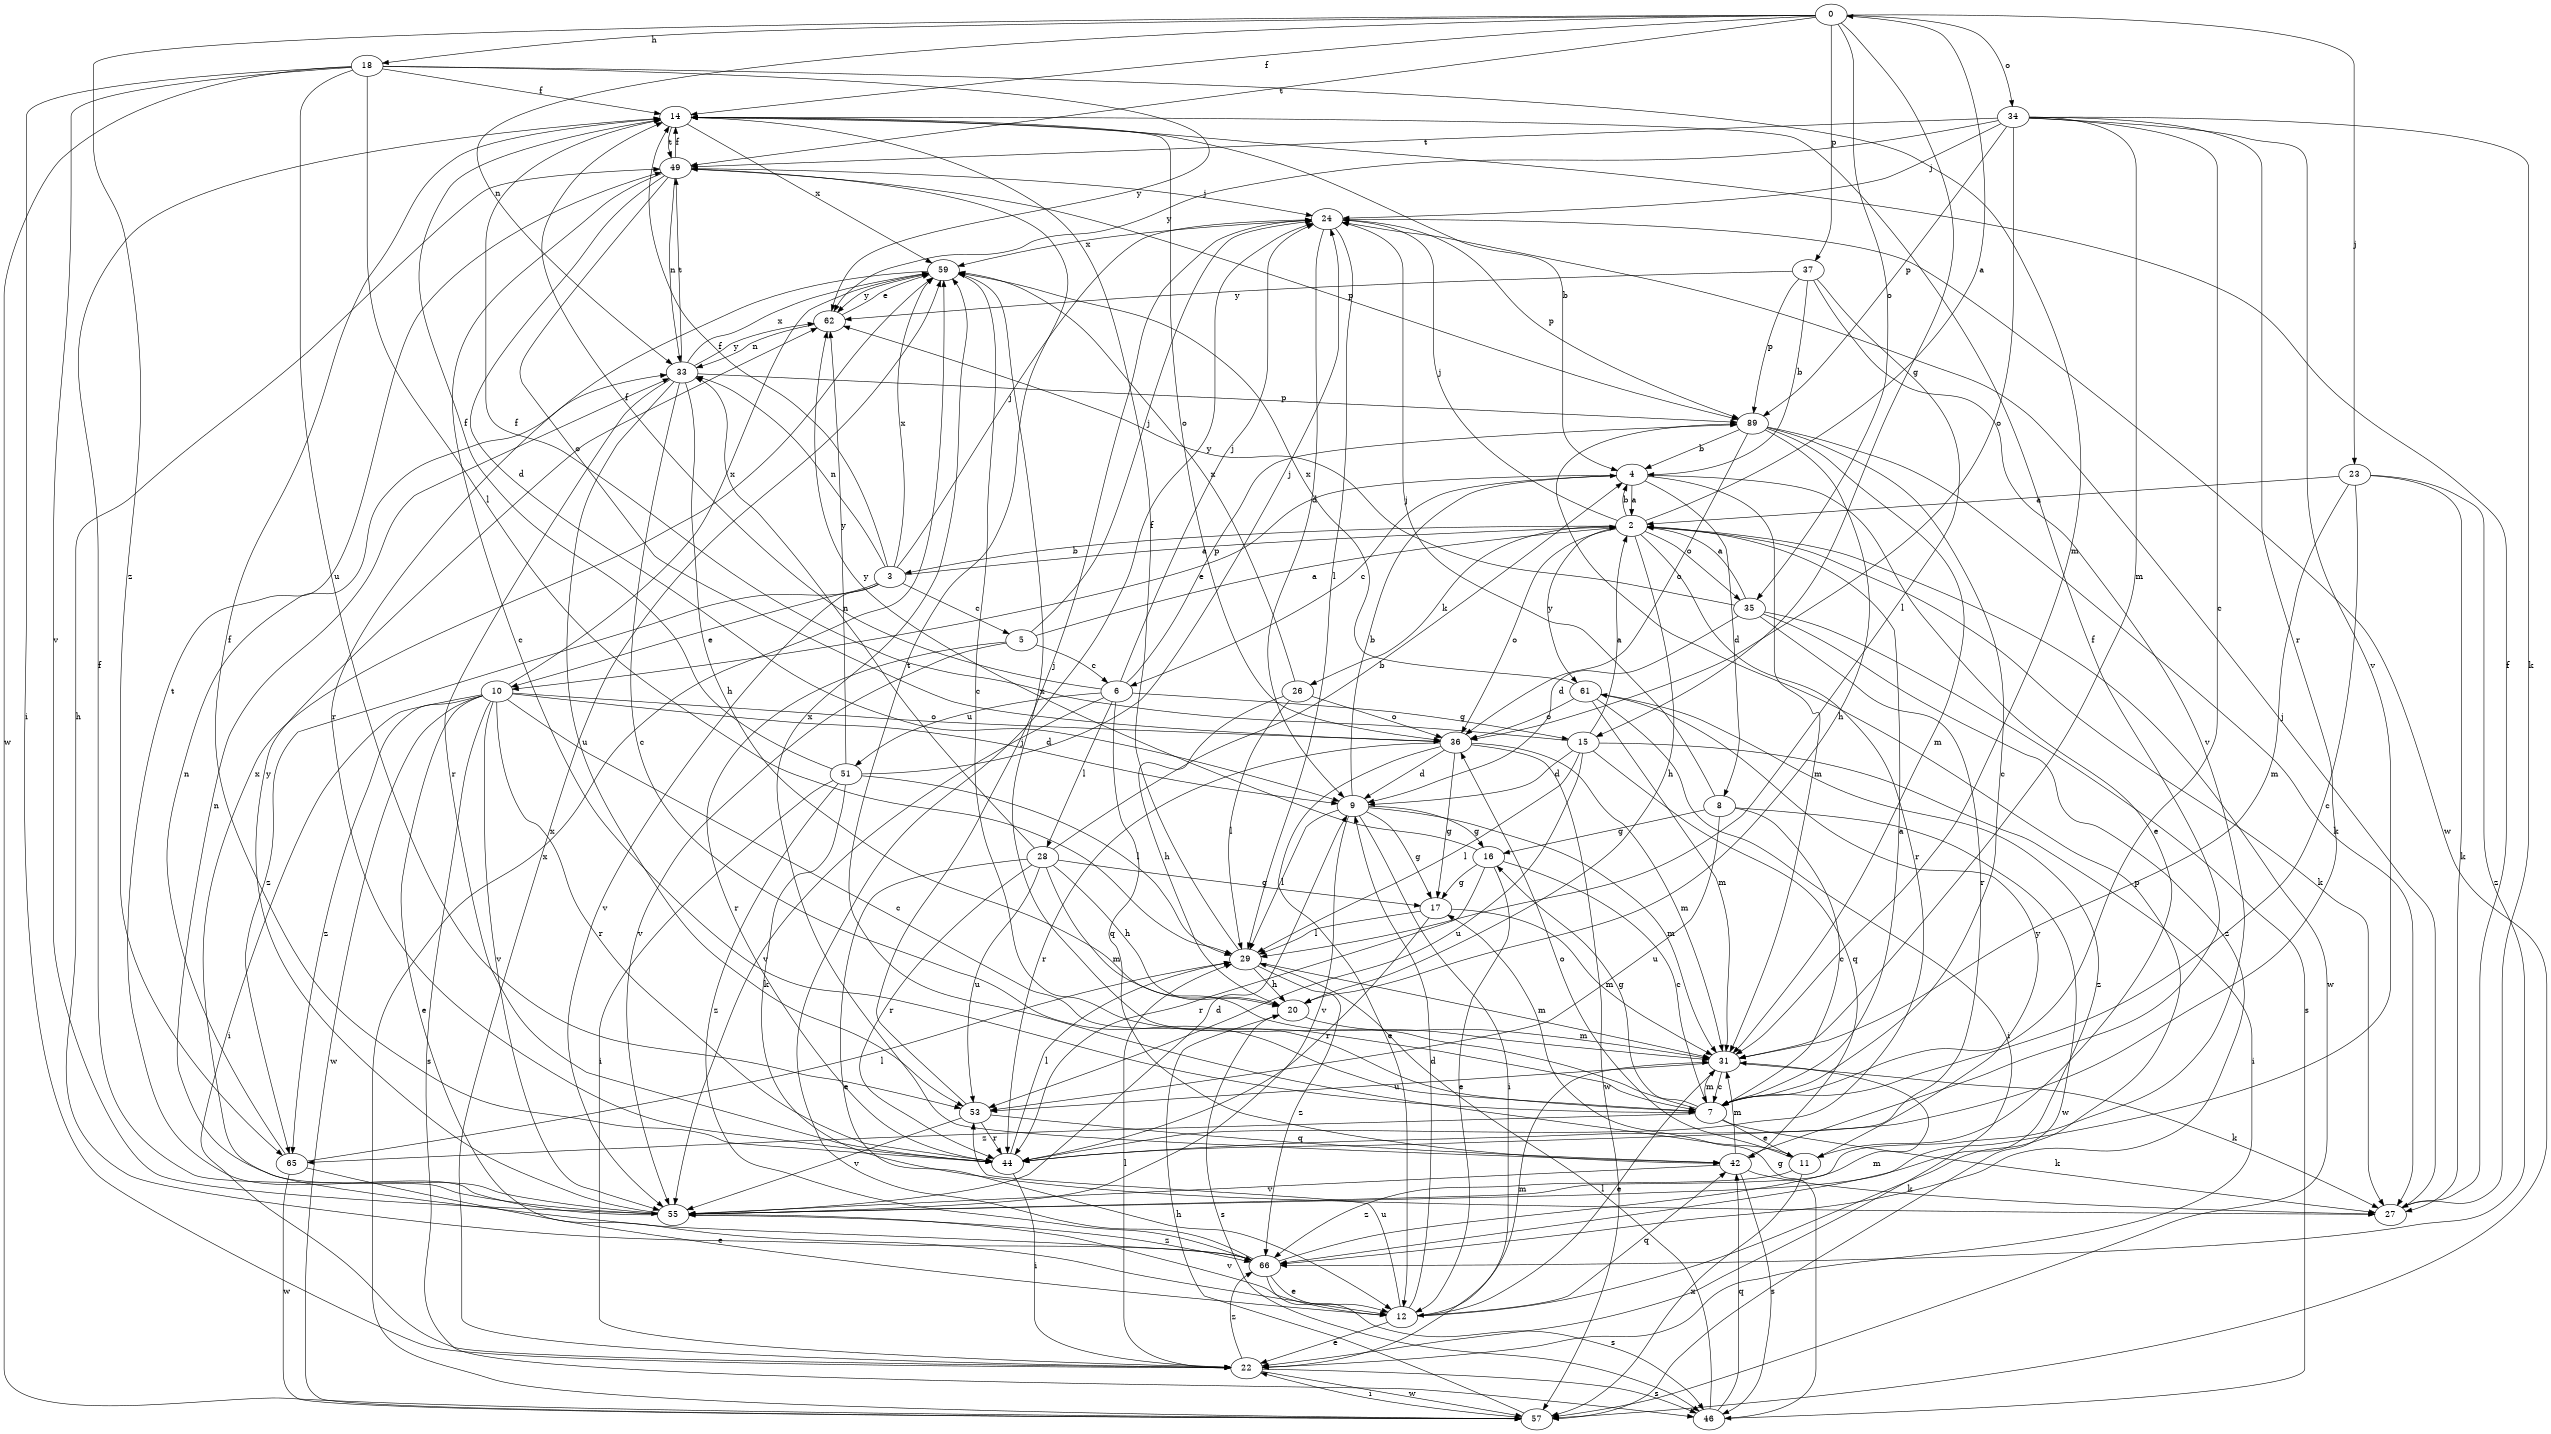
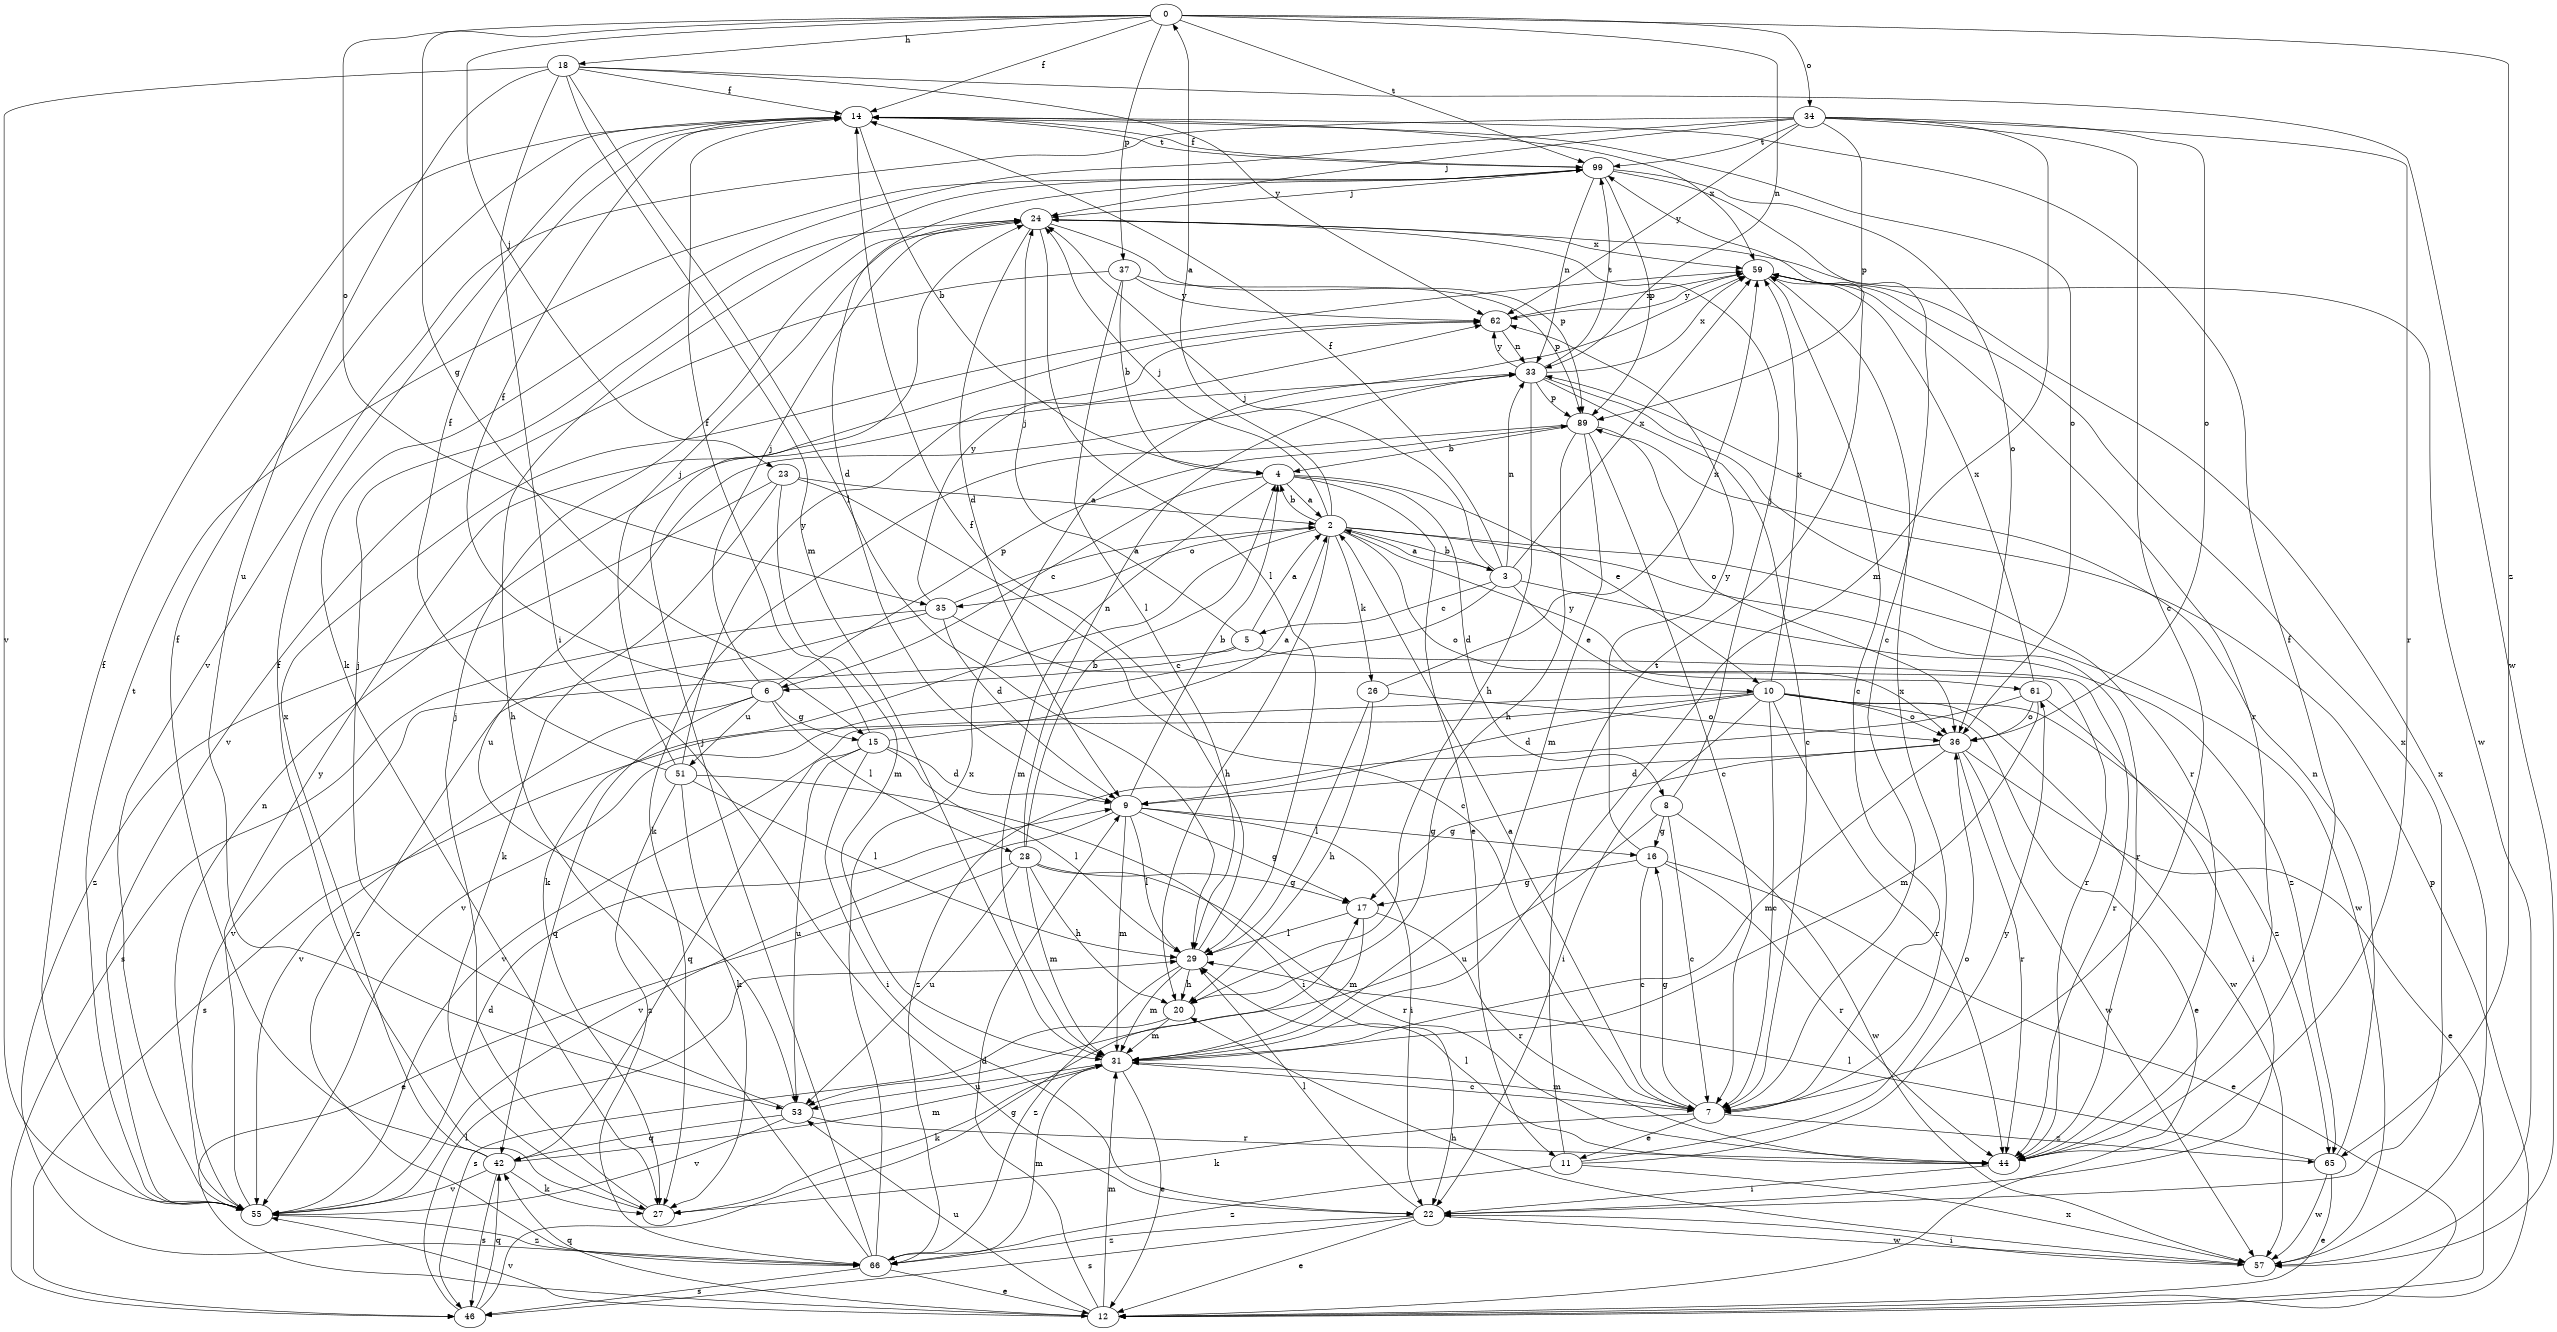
(676, 168) -> (1598, 168)
(886, 296) -> (1649, 296)
(1327, 1342) -> (1269, 1265)
